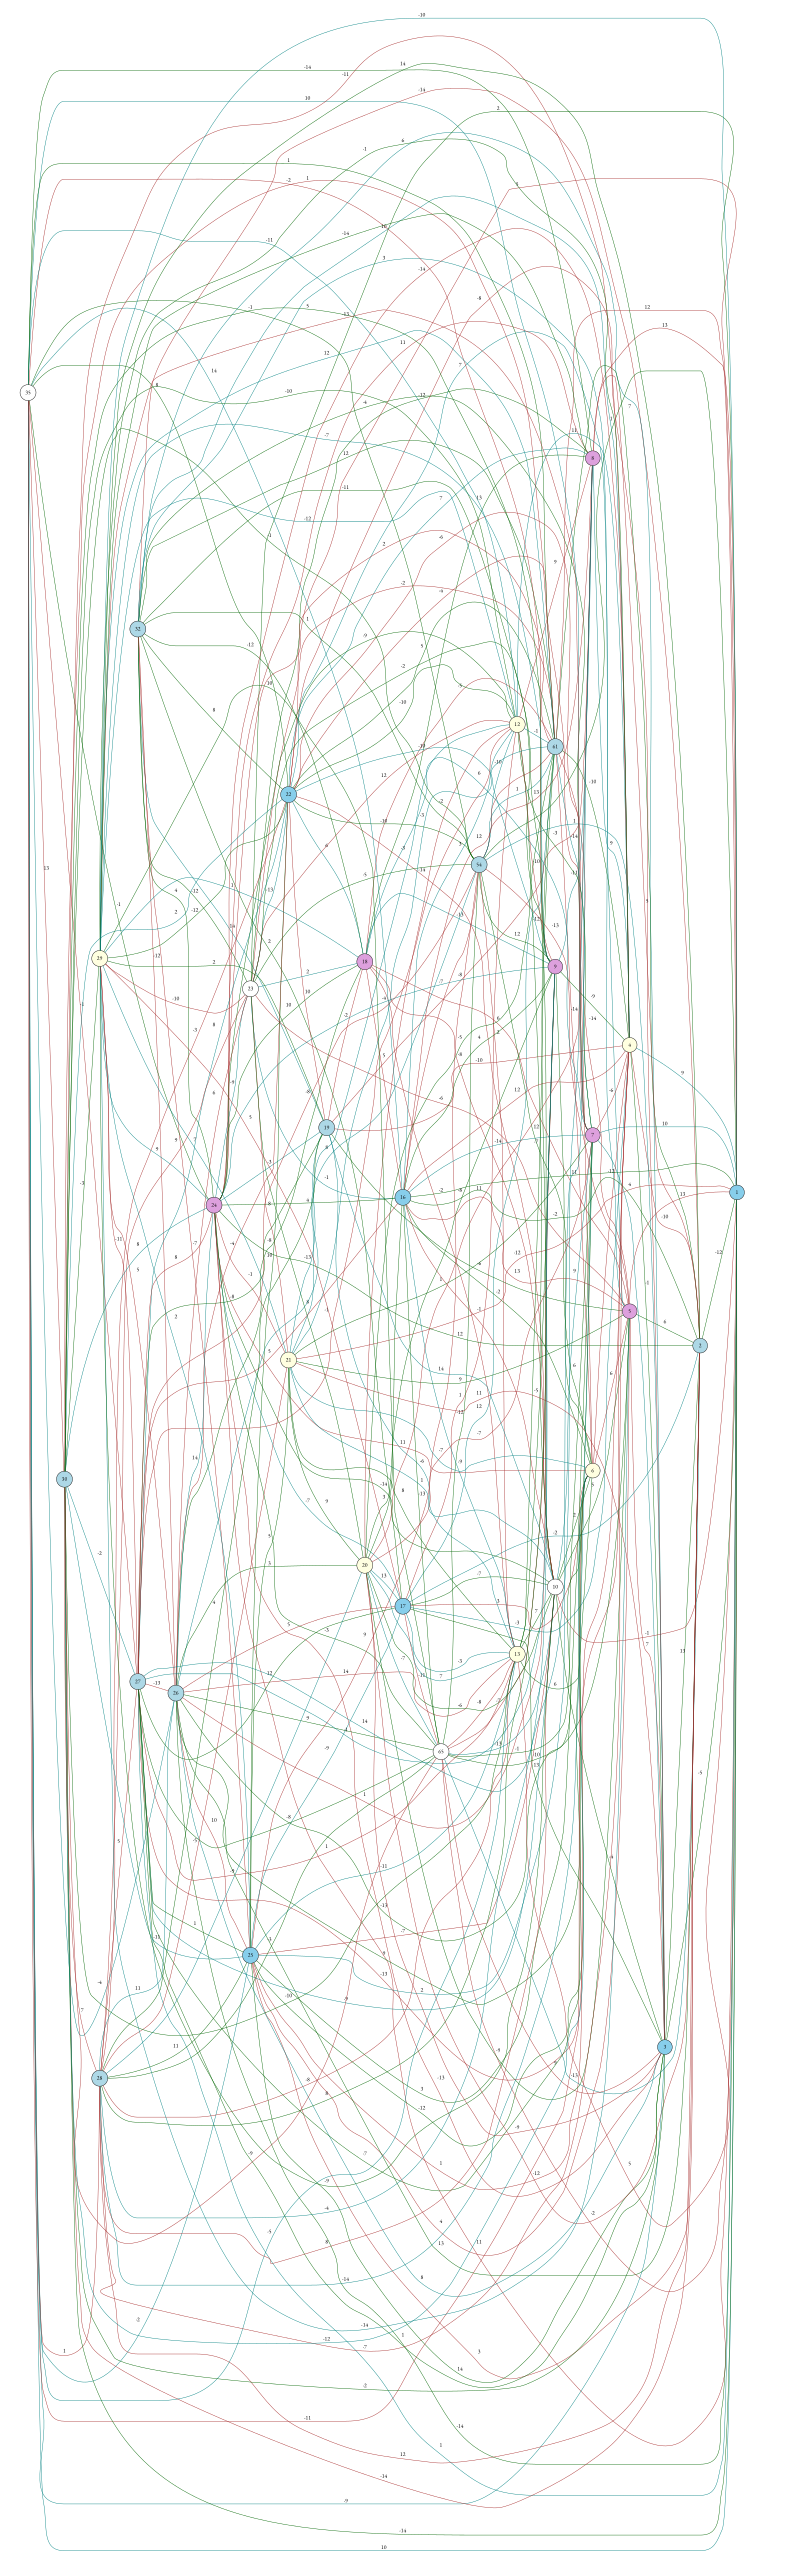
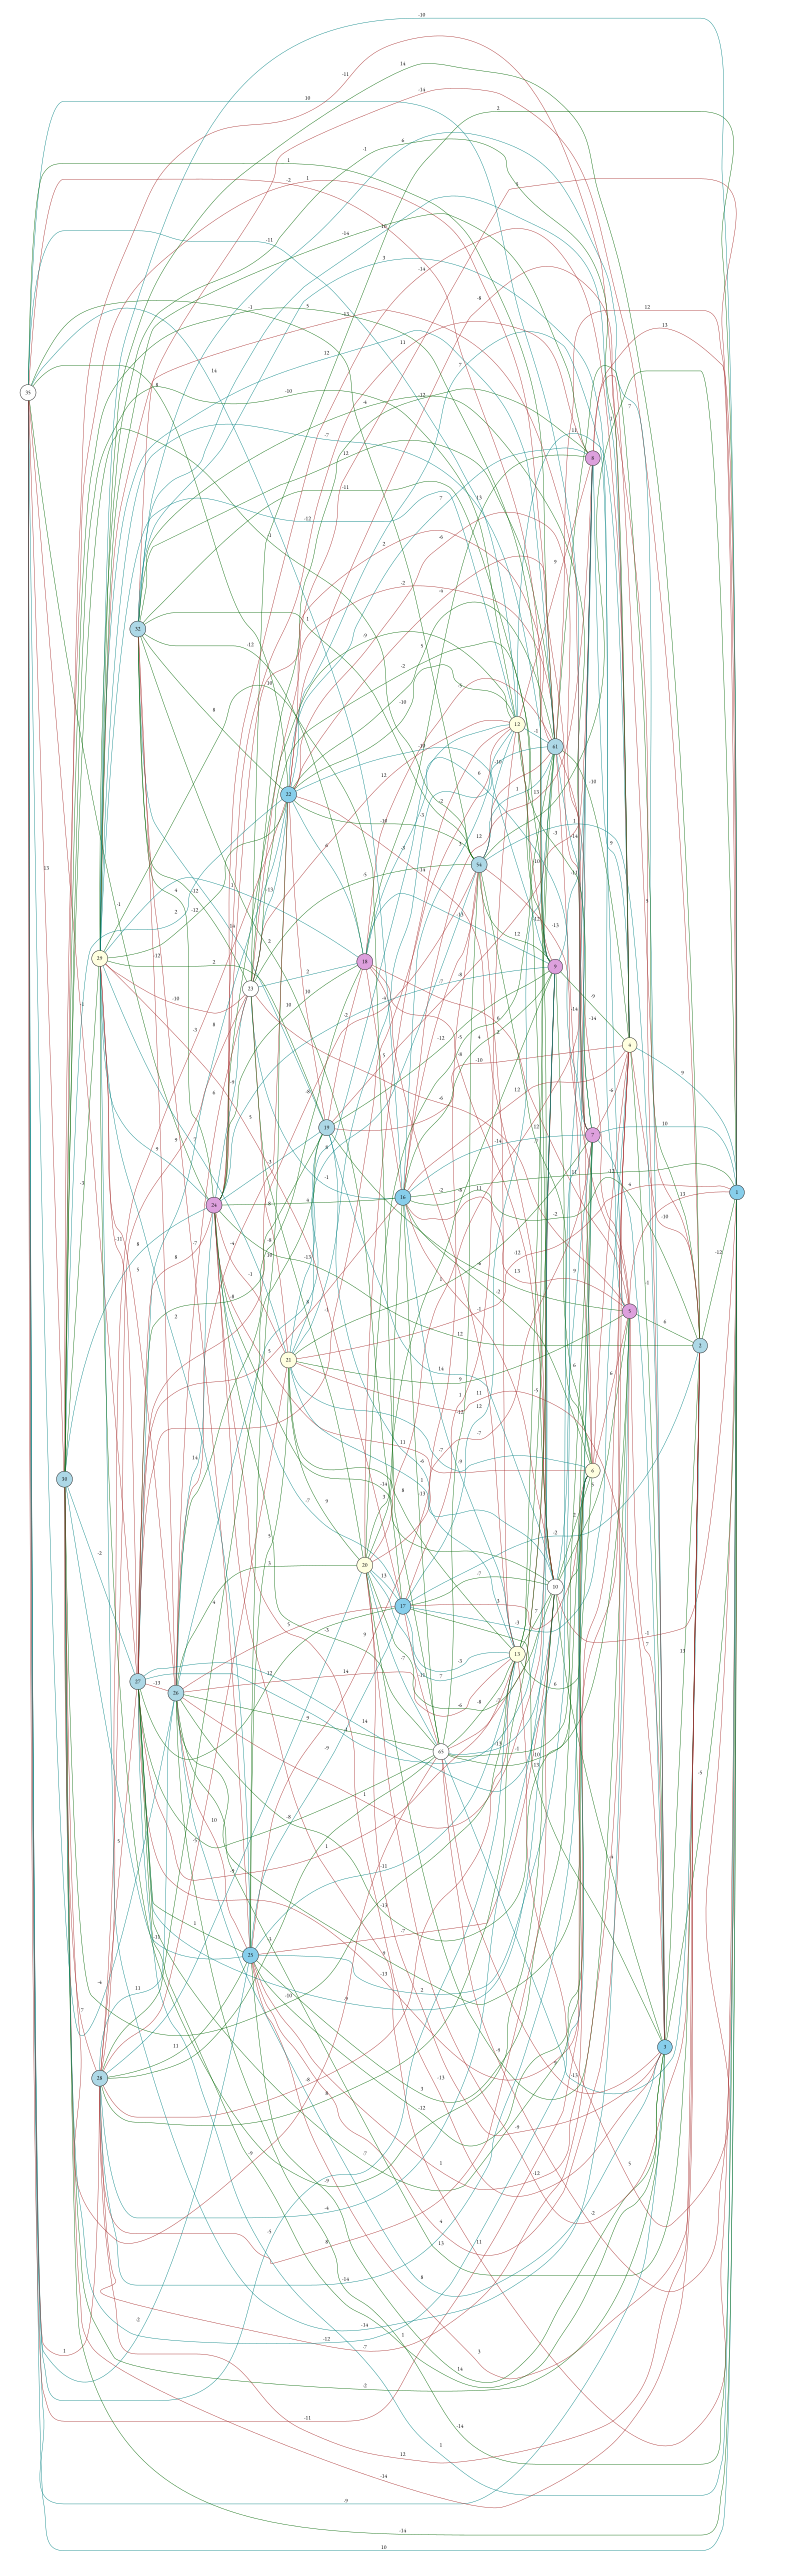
(306, 70) -> none
none -> (442, 1047)
(487, 1705) -> (487, 1705)
